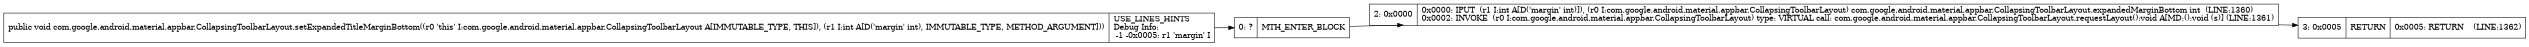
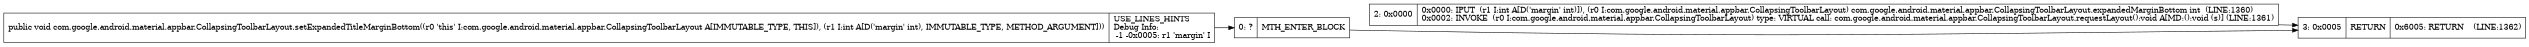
(1374, 26) -> (1821, 35)
(2458, 27) -> (2458, 27)
